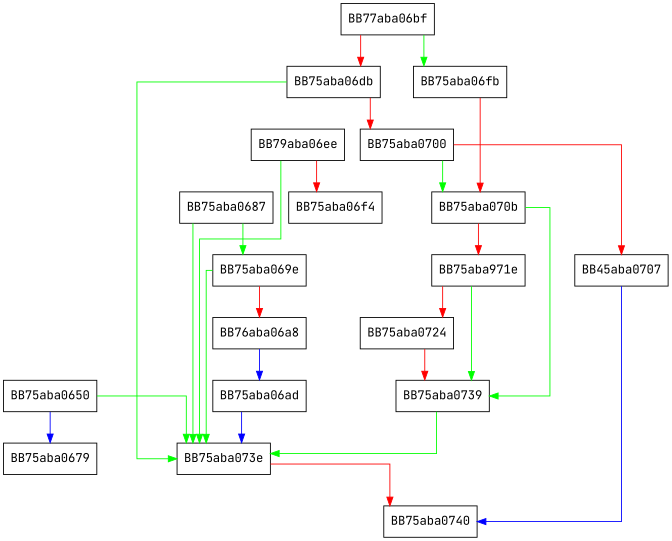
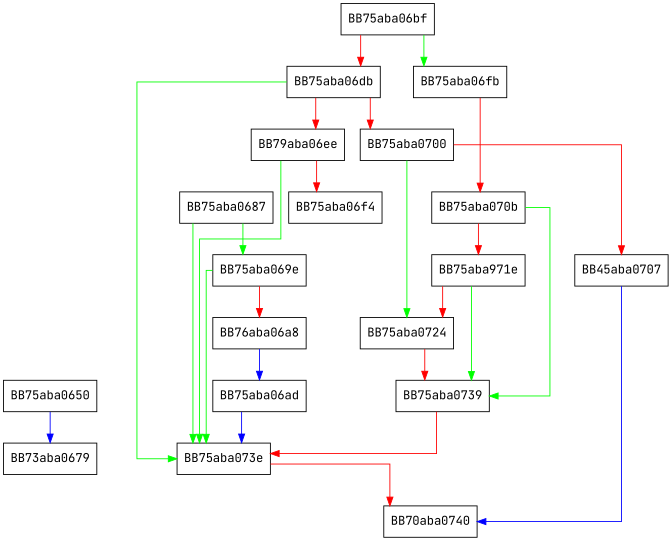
(388, 19) -> (388, 19)
none -> (316, 109)
(443, 172) -> (407, 235)
(161, 396) -> none
(379, 454) -> (379, 454)
(50, 459) -> (50, 459)
(430, 522) -> (430, 522)
